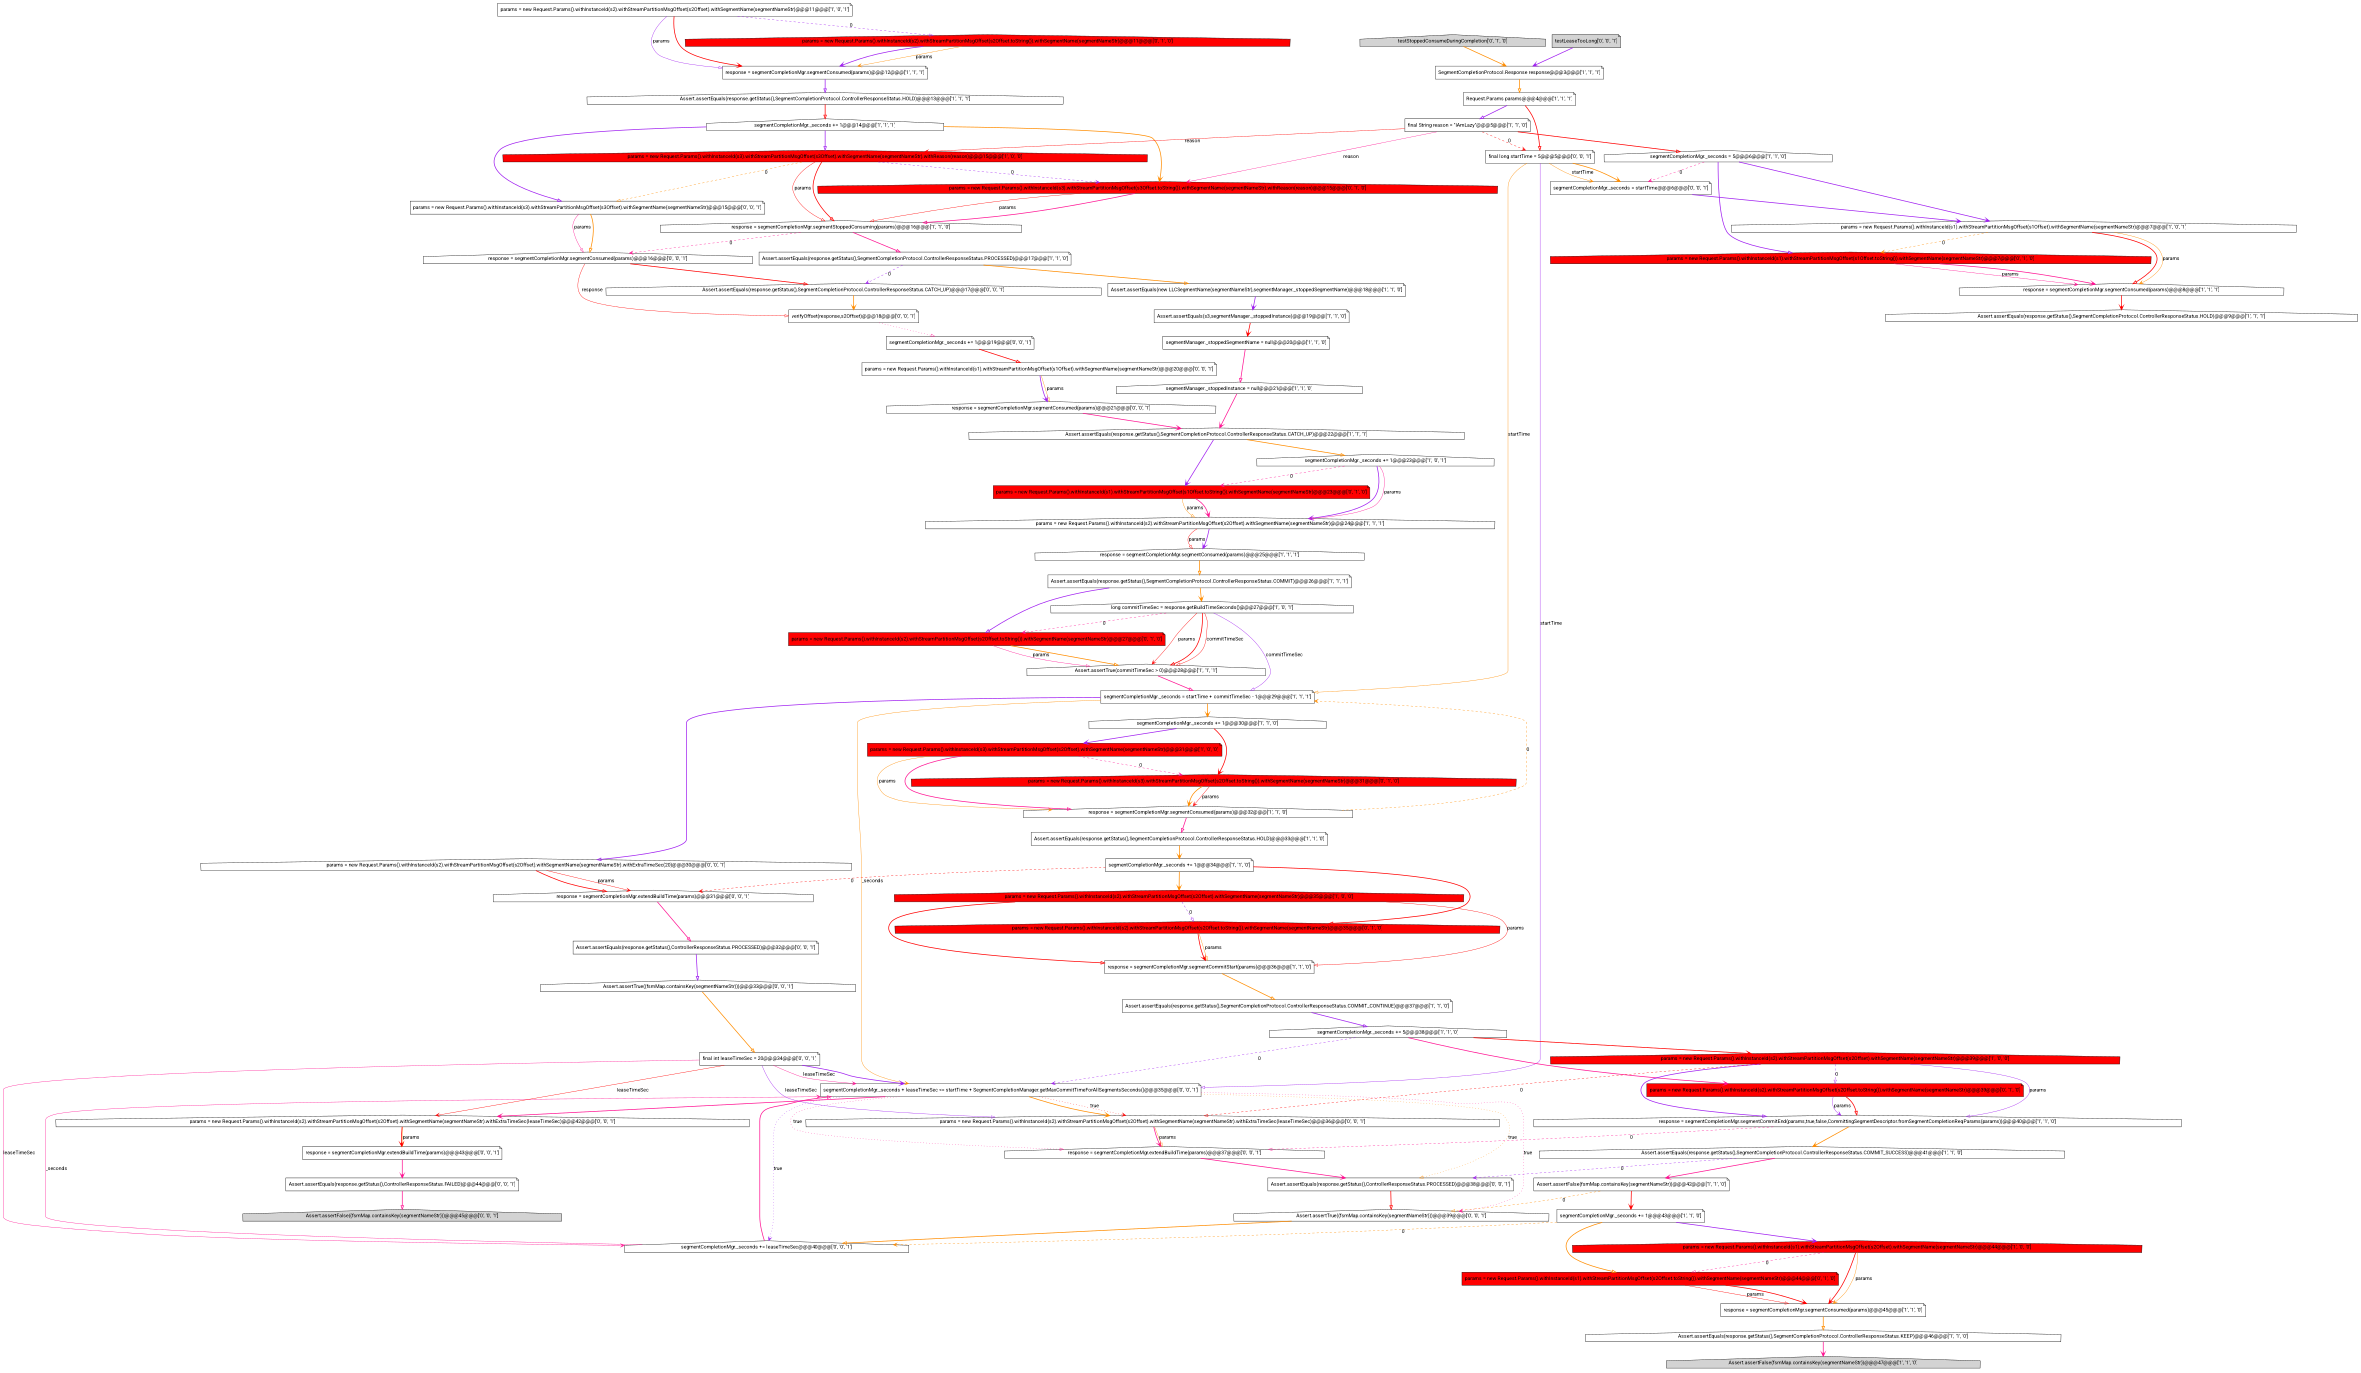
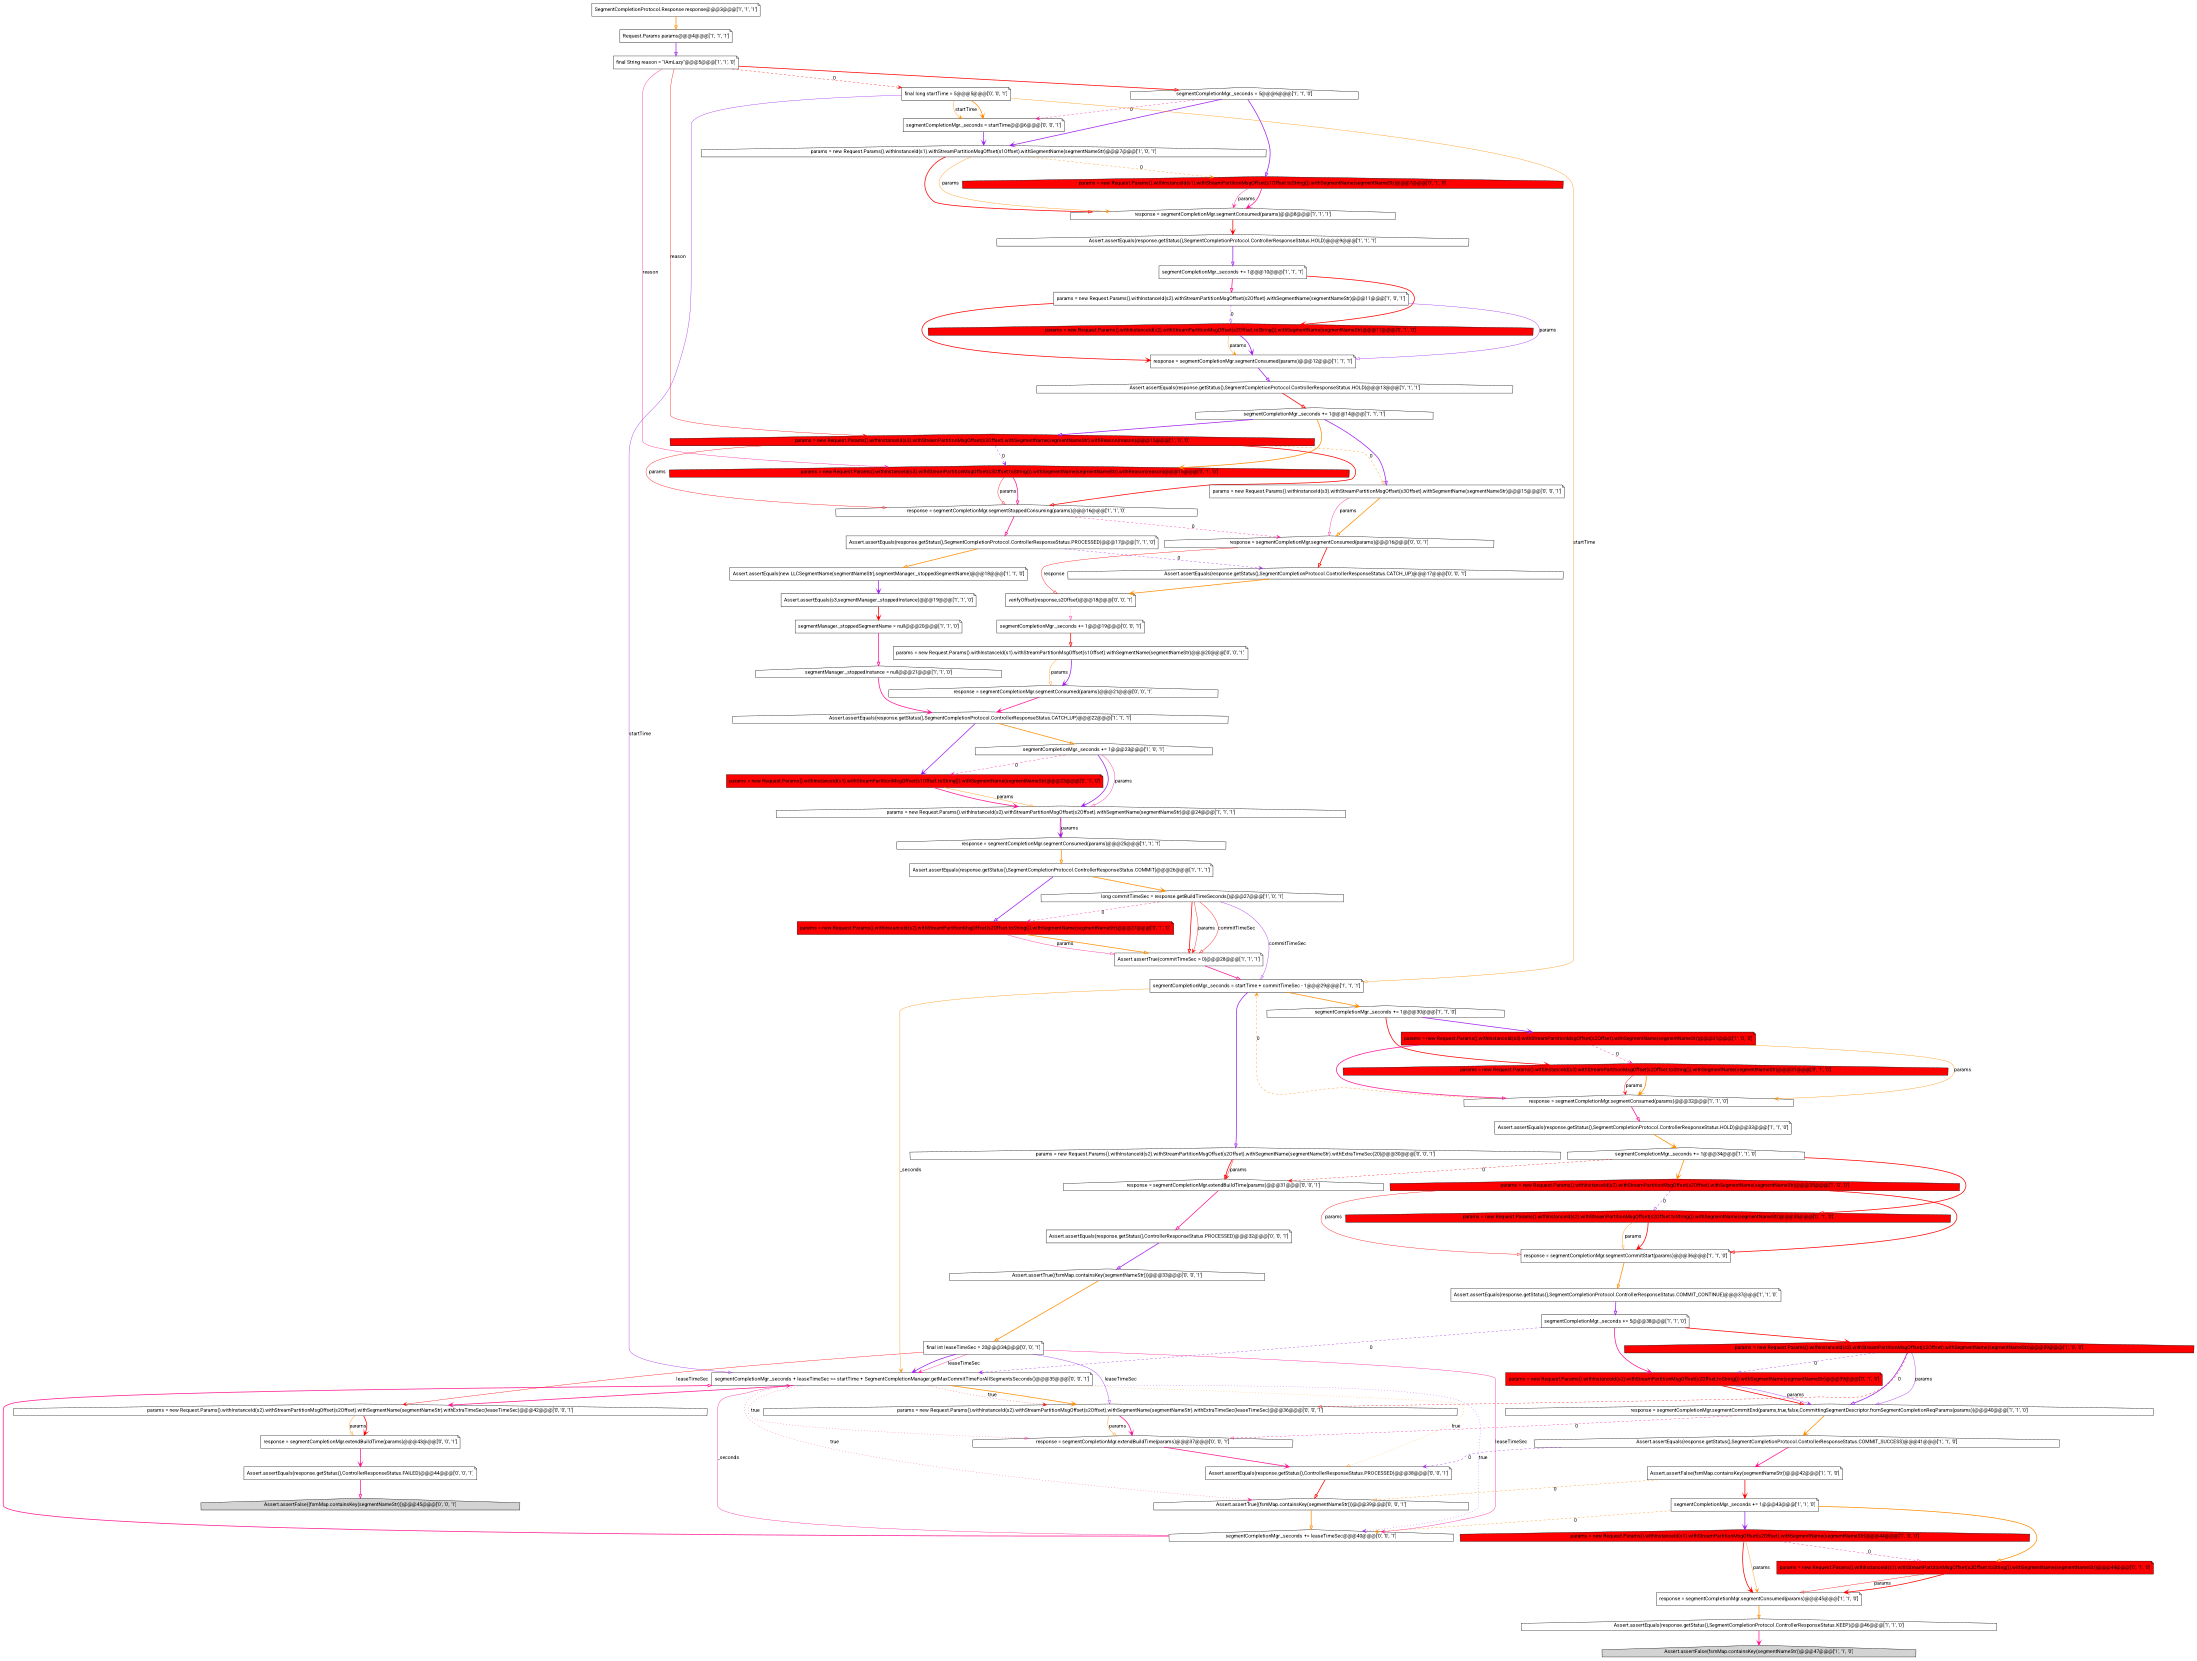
(1453, 41) -> none
(1586, 41) -> none
(1536, 125) -> none
none -> (1233, 272)
(1146, 671) -> (1189, 959)
(1179, 865) -> (1686, 1154)
(1388, 1032) -> (1615, 1321)
